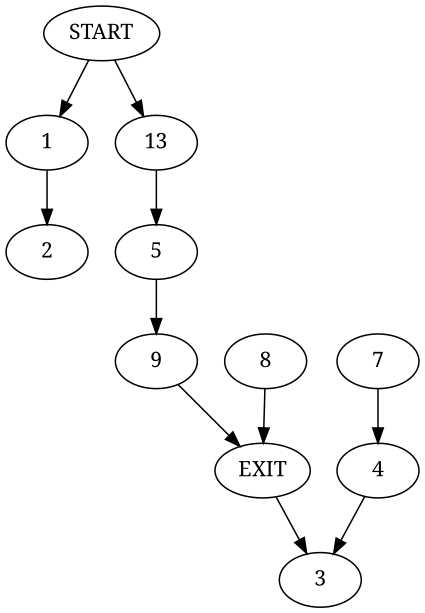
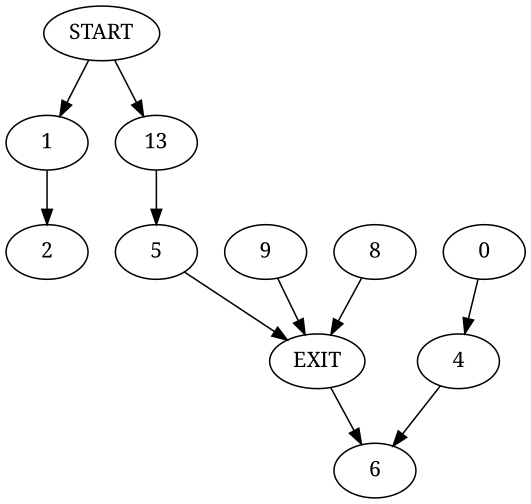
(156, 299) -> (229, 302)
(378, 361) -> (484, 252)
(320, 580) -> (375, 471)
